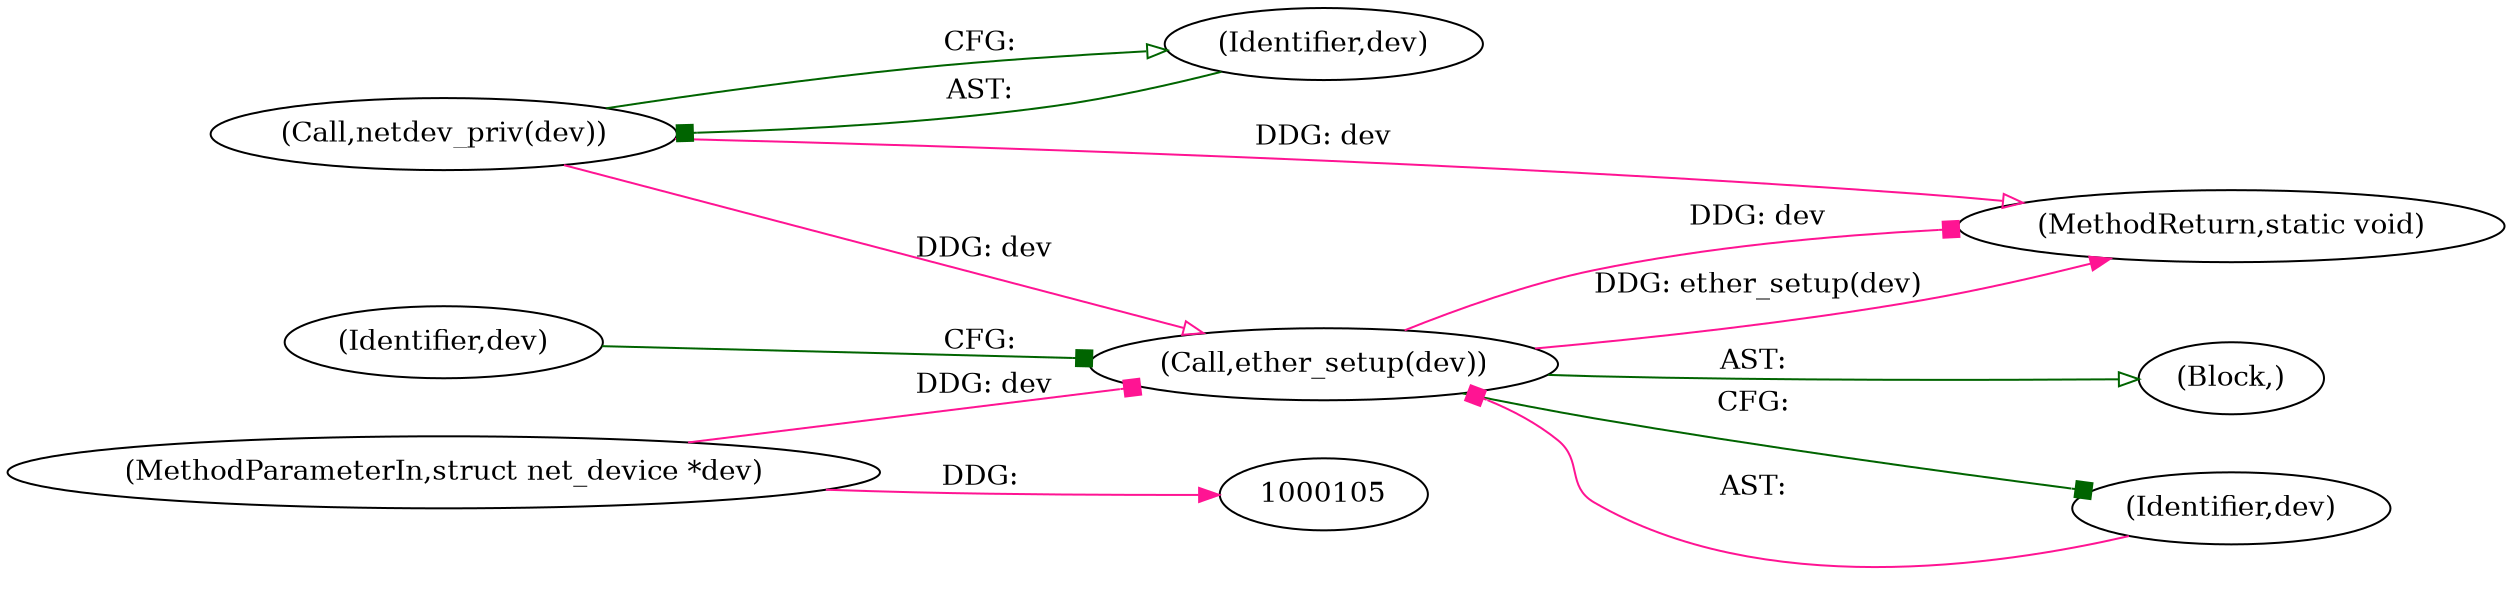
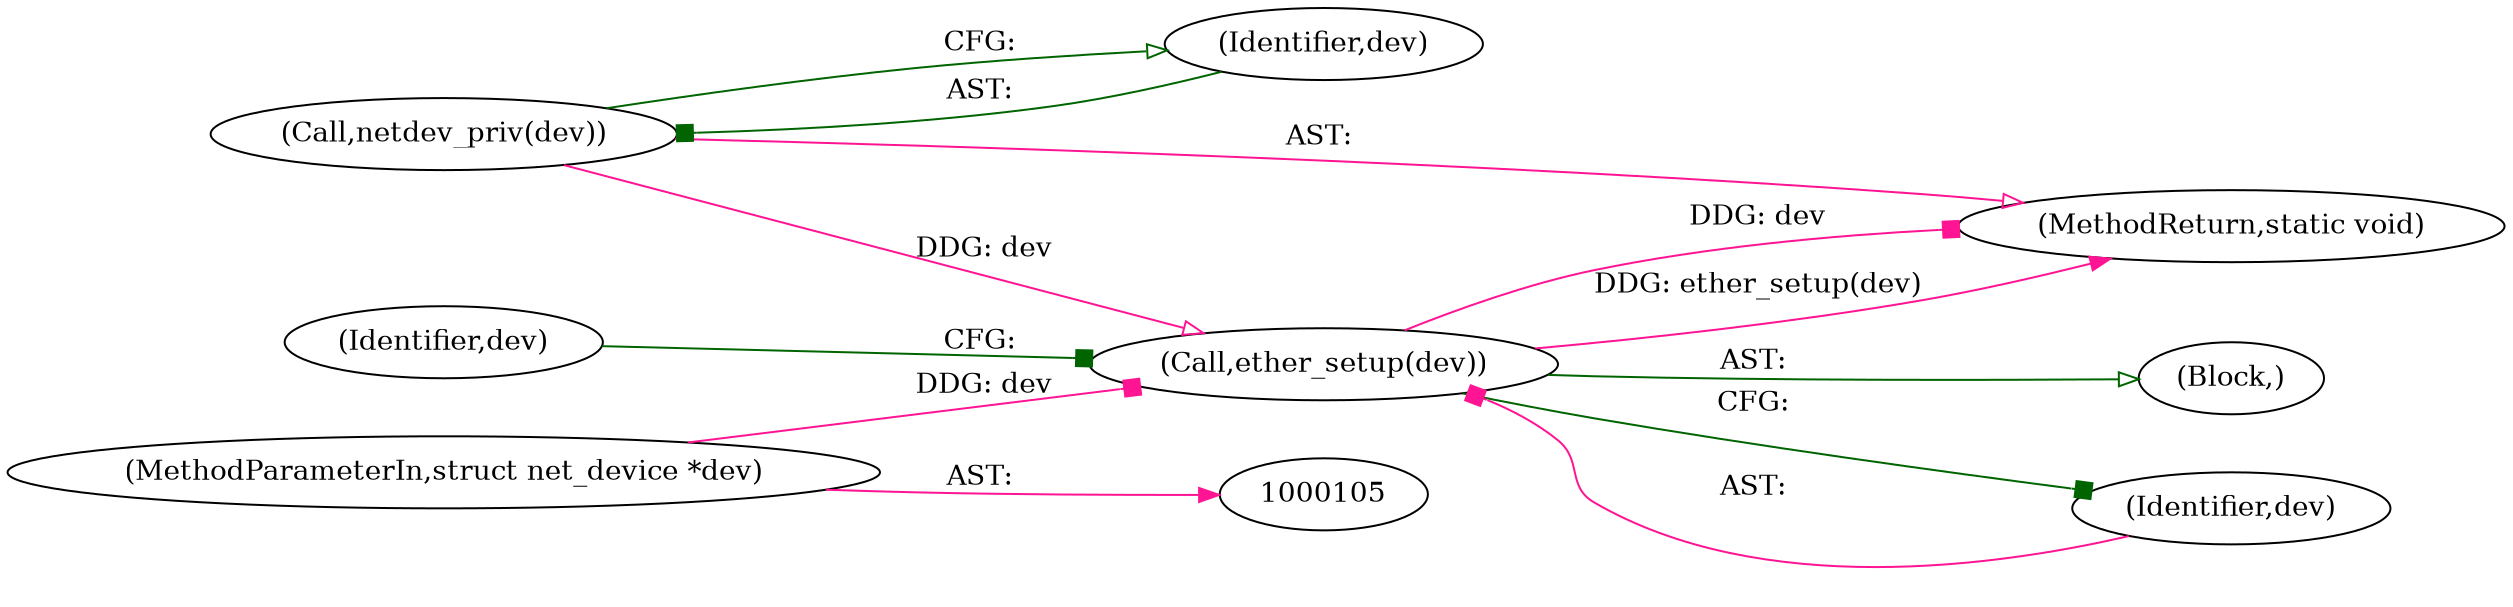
(1324, 137) -> (1324, 137)
(985, 477) -> (985, 477)
